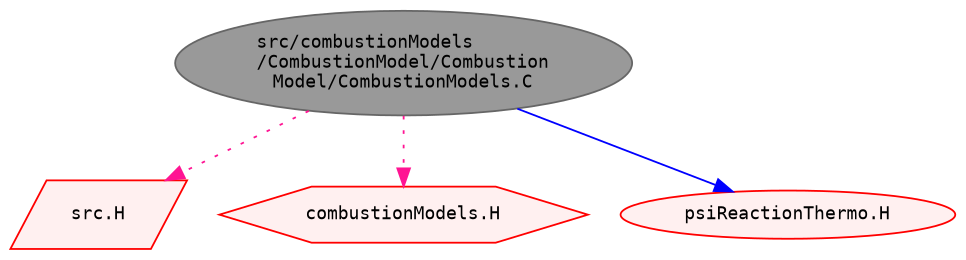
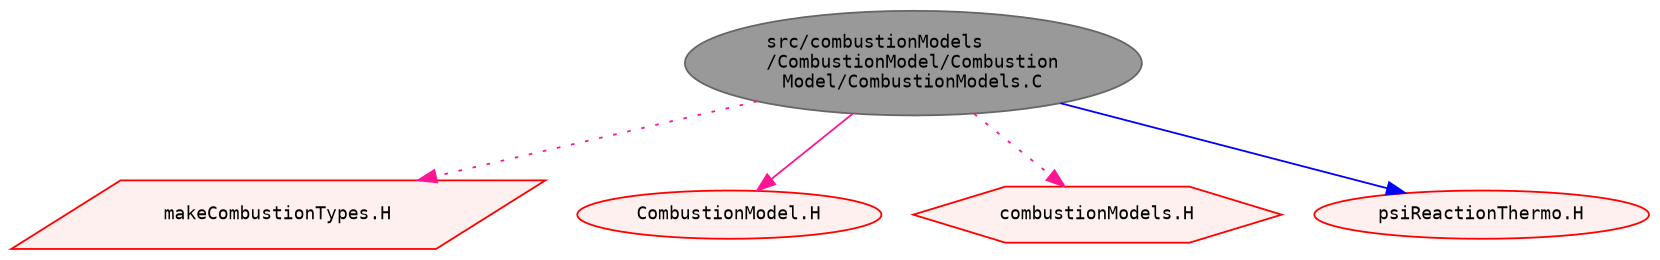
(99, 215) -> (278, 215)
none -> (729, 215)
